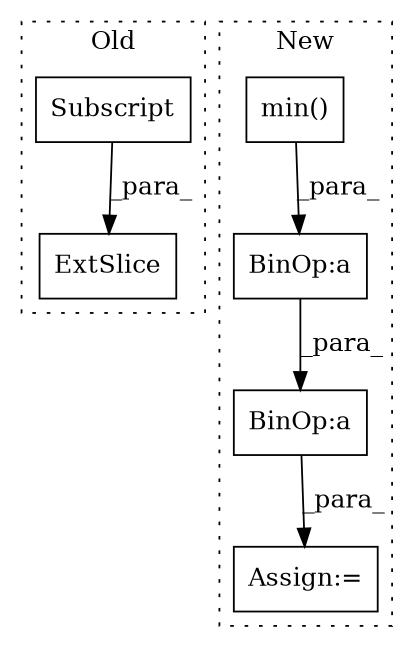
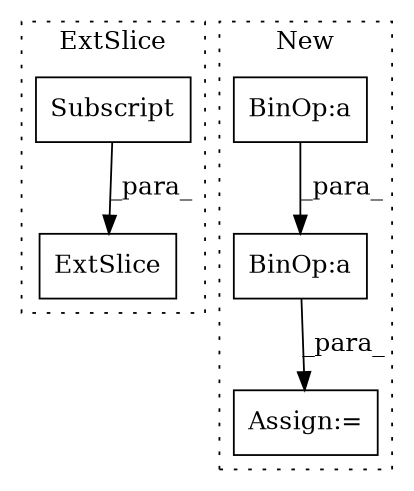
(113, 42) -> (113, 42)
(295, 110) -> none
